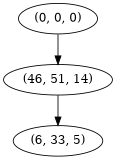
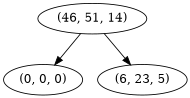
(58, 45) -> (70, 46)
(58, 141) -> (142, 80)
